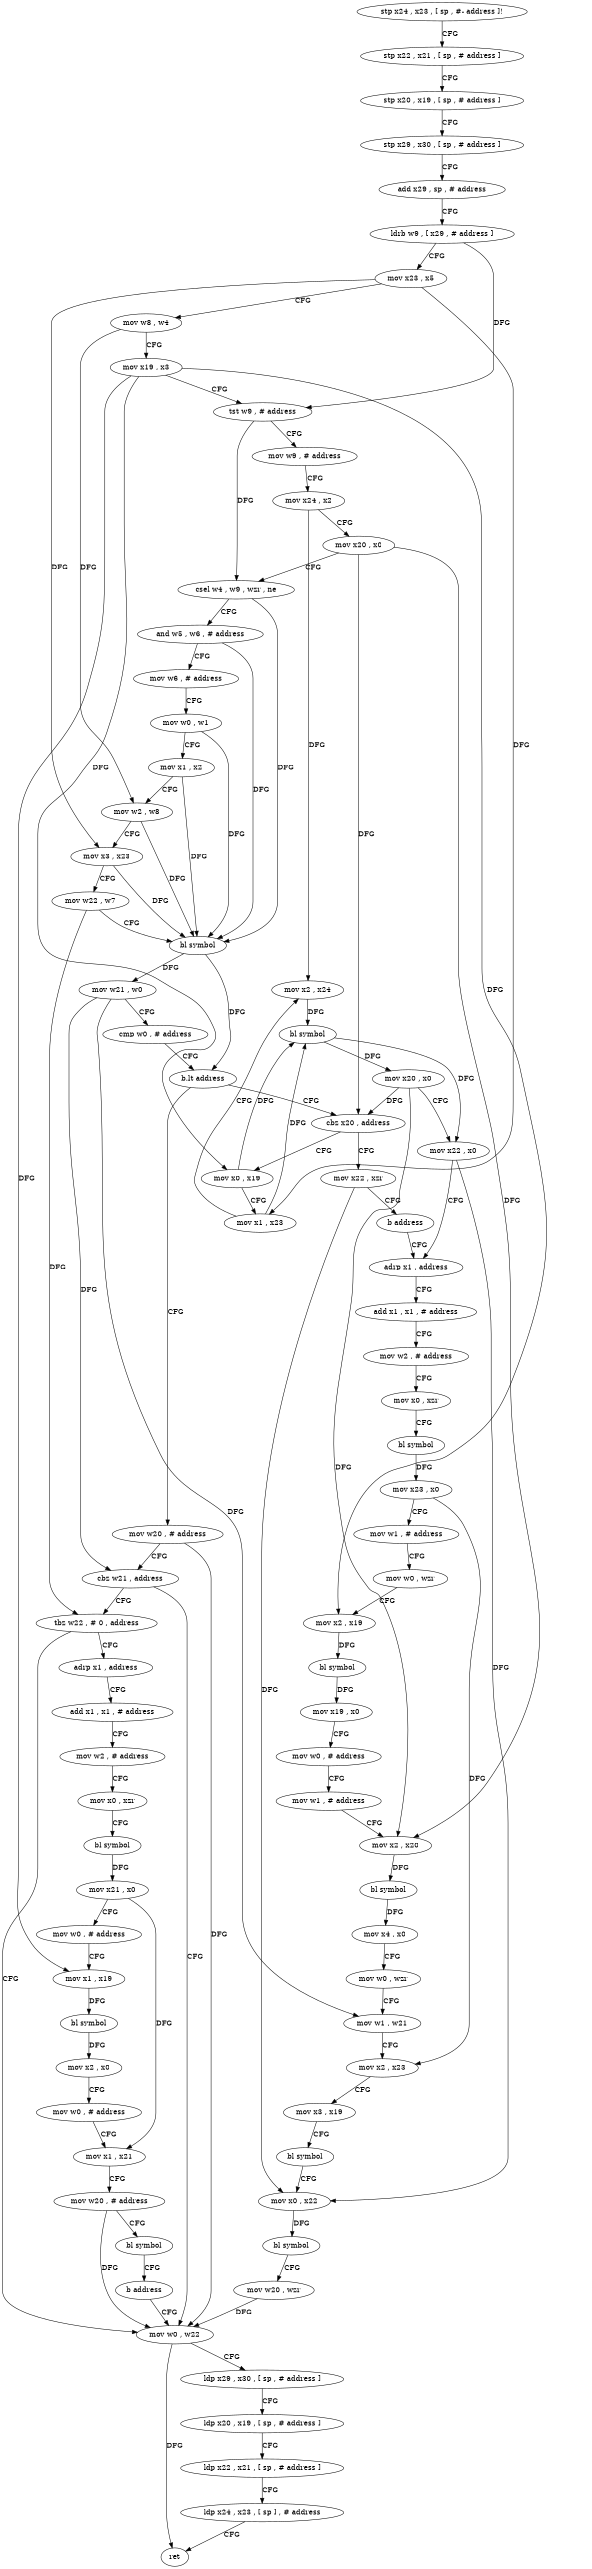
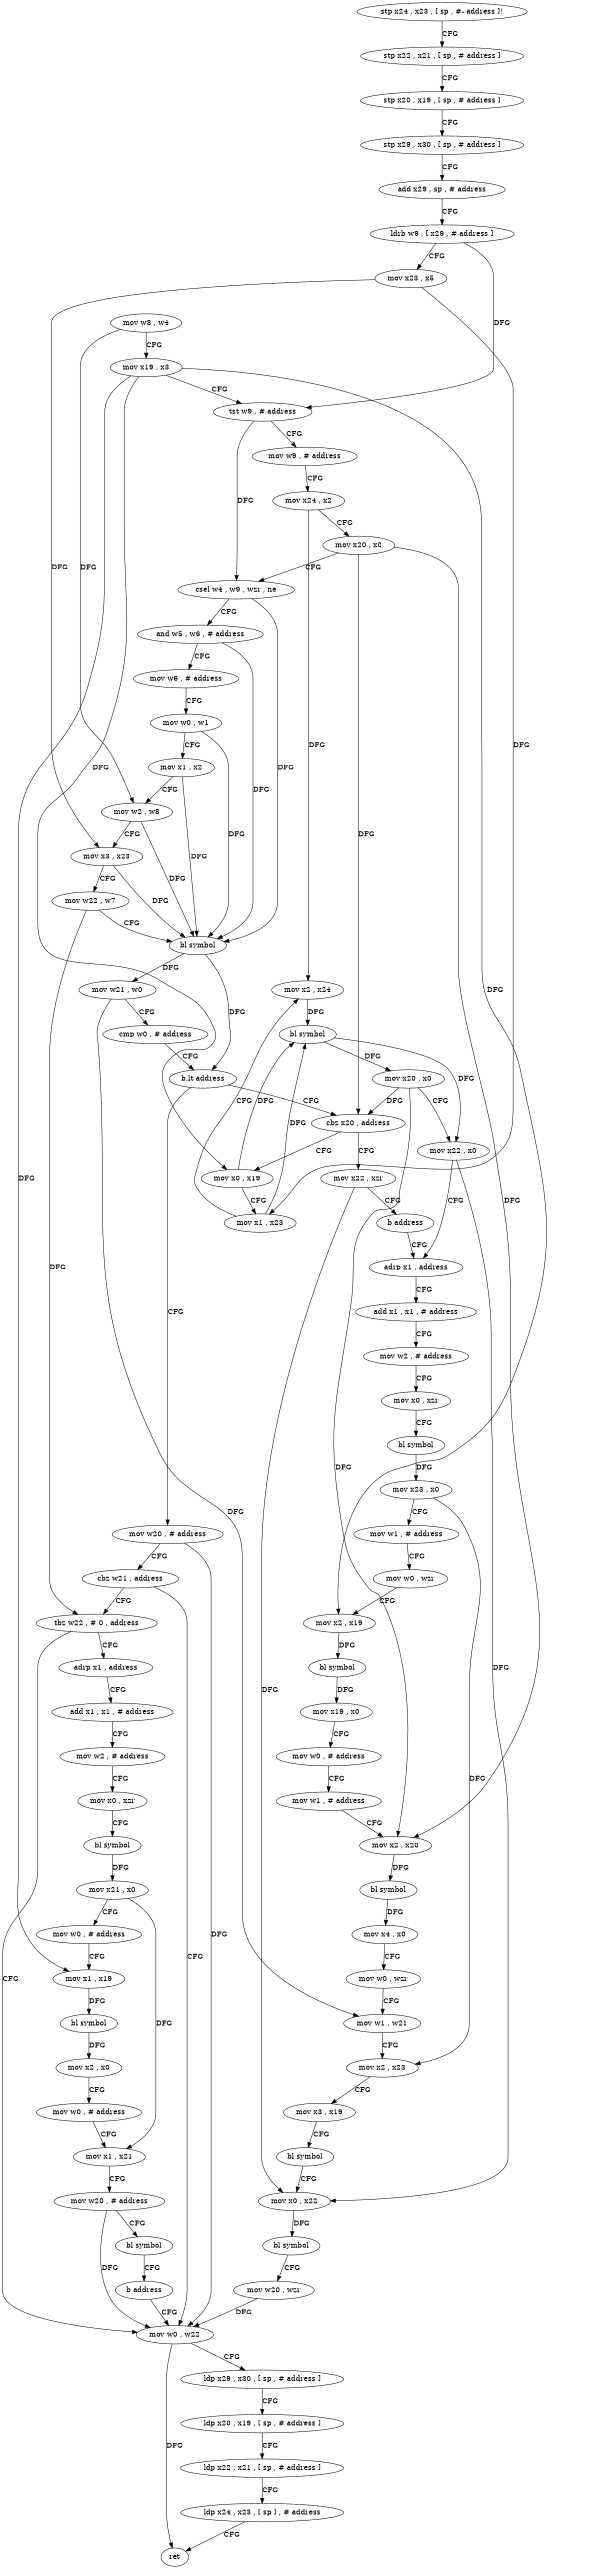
(281, 300) -> none
(81, 1282) -> none
